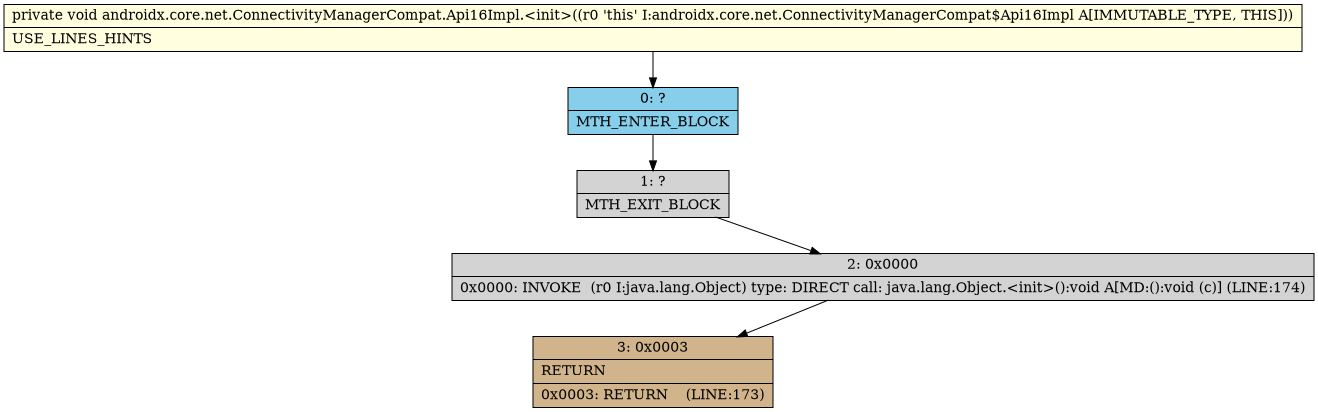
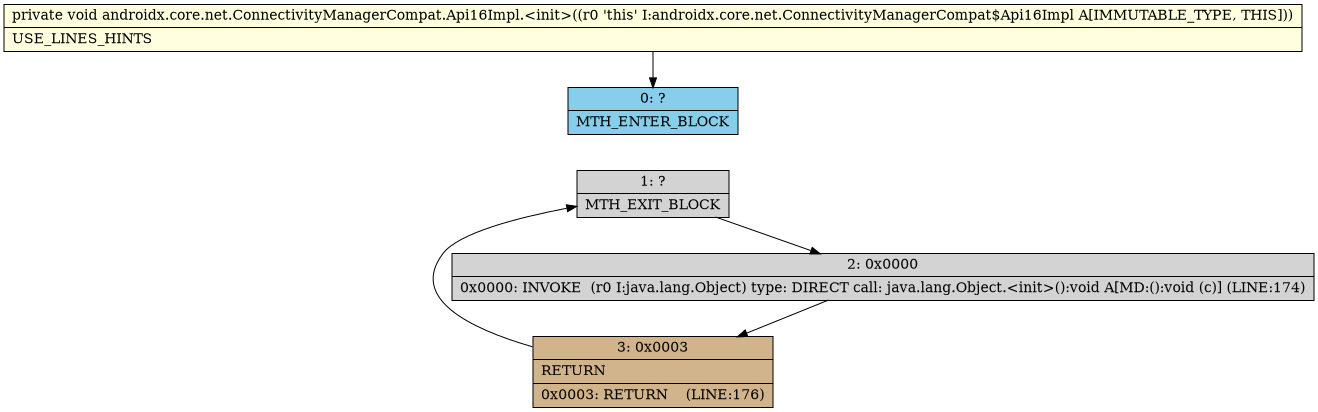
(653, 147) -> (438, 263)
(653, 395) -> (653, 395)
